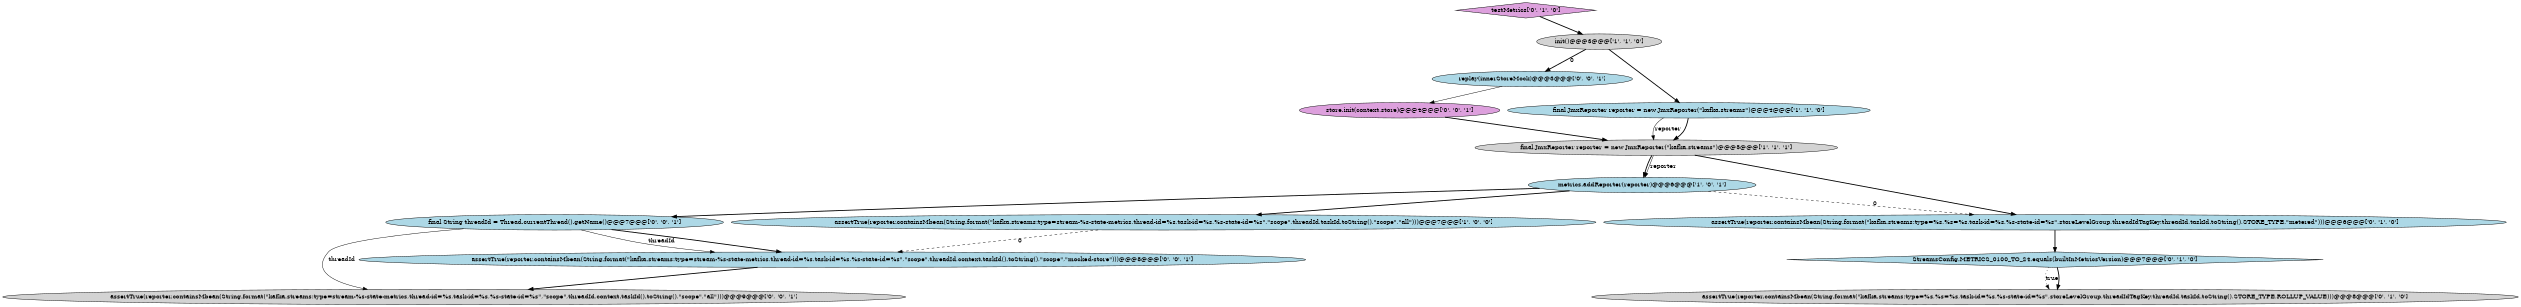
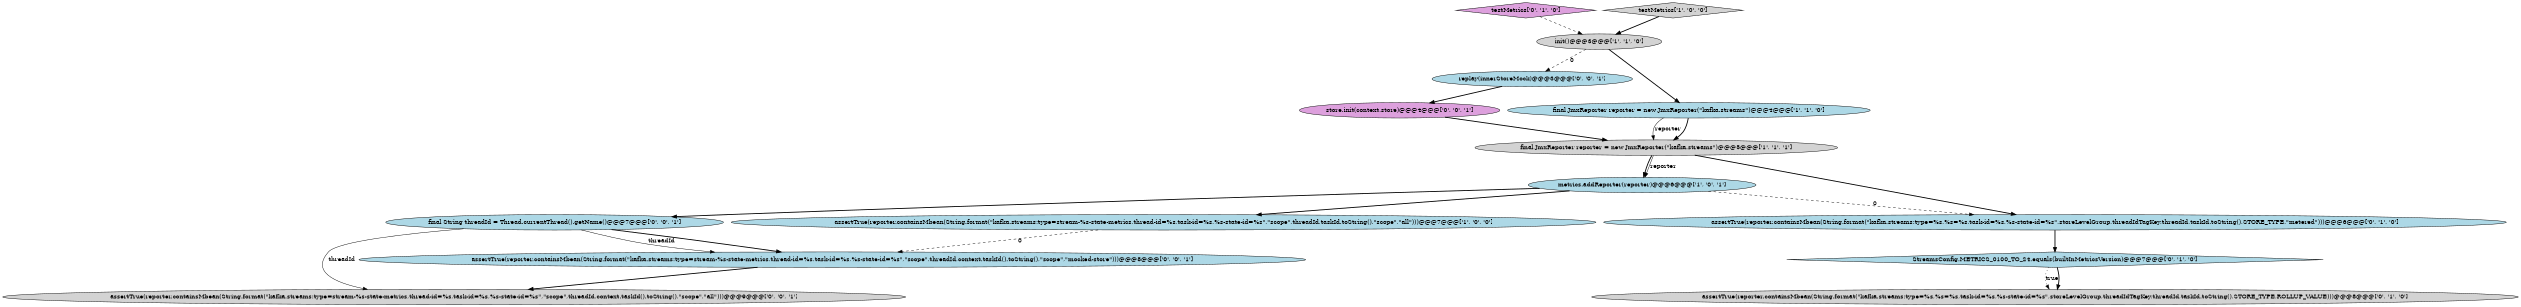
none -> (1673, 10)
(1559, 25) -> (1559, 25)
(1568, 59) -> (1568, 59)
(1468, 94) -> (1468, 94)
